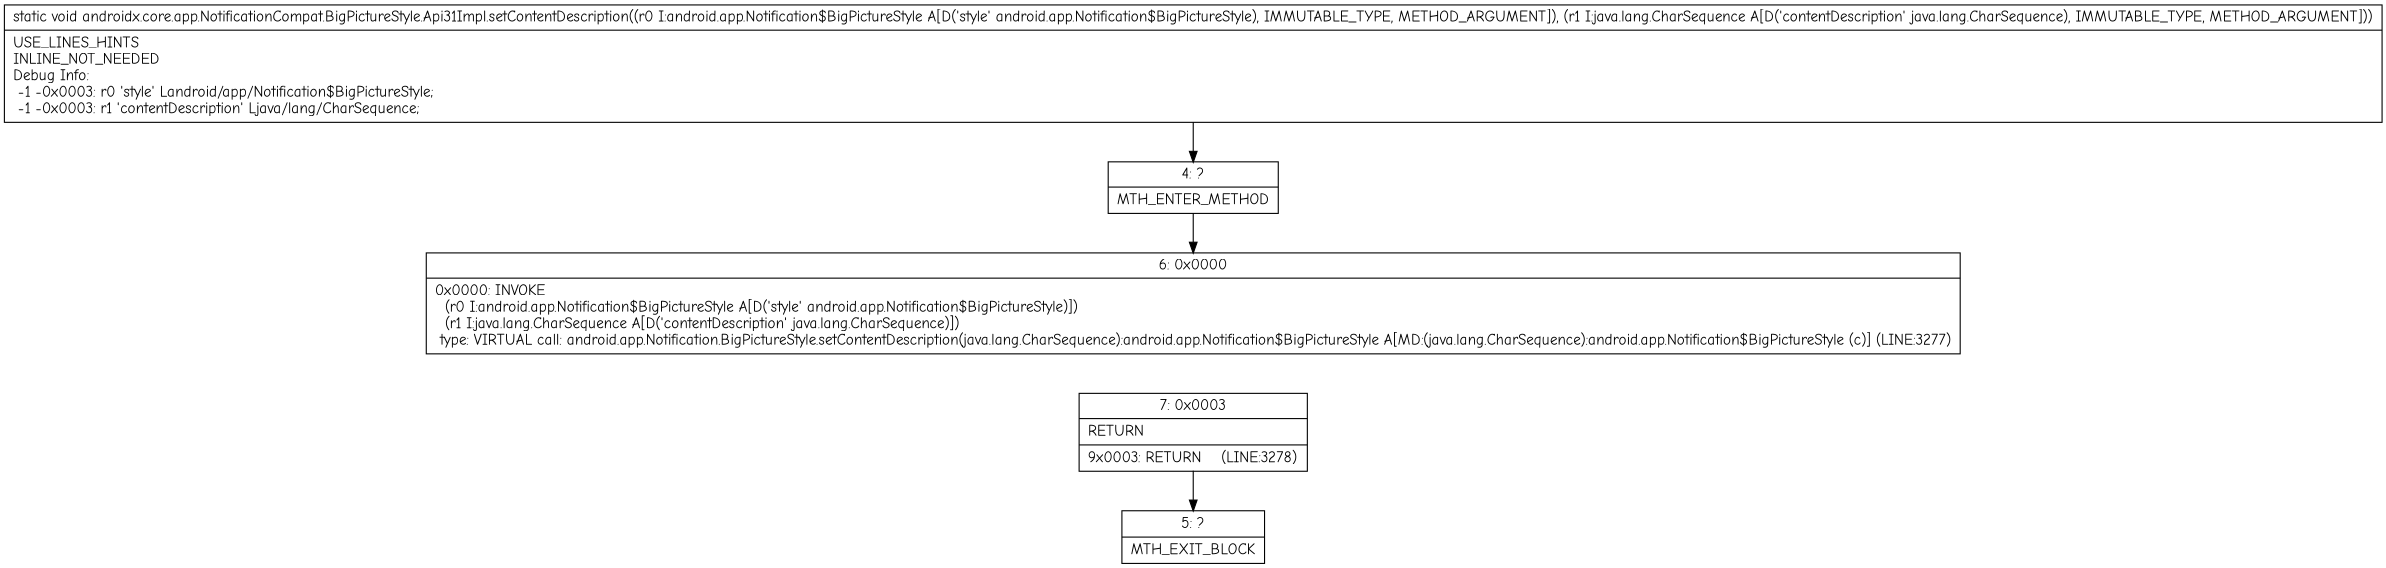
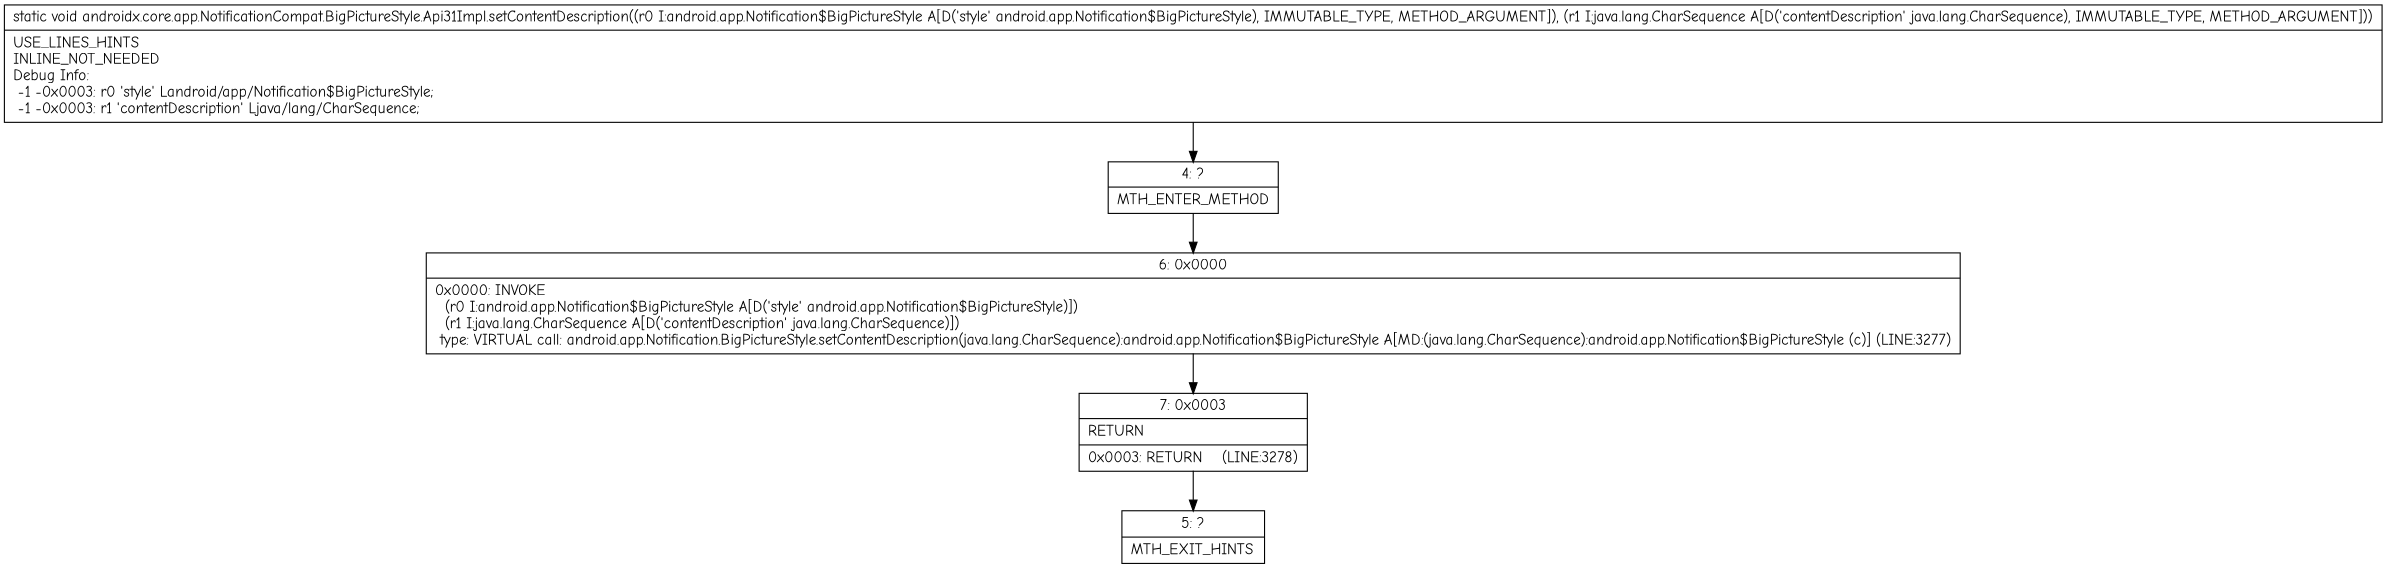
none -> (1193, 368)
(1193, 458) -> (1193, 458)
(1193, 550) -> (1192, 550)
